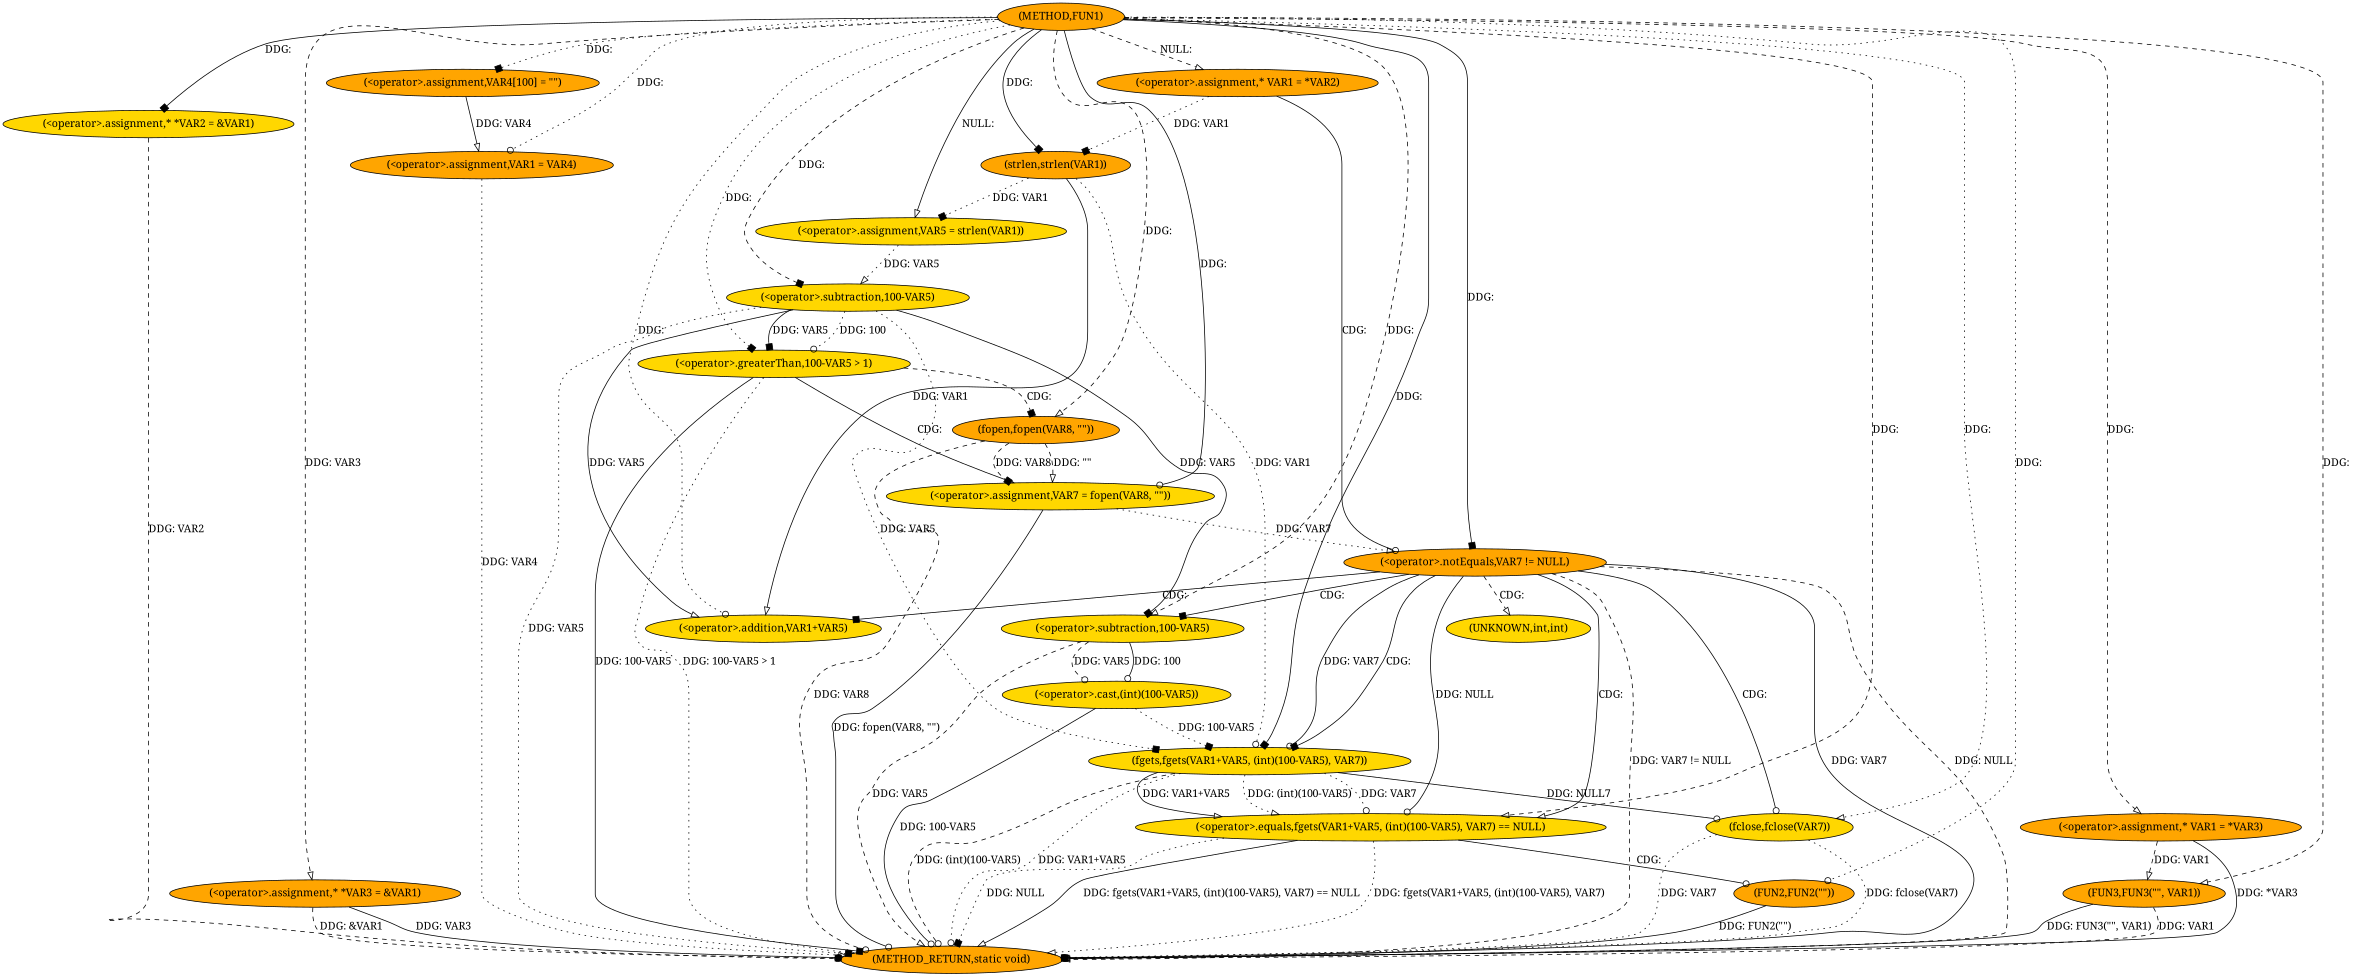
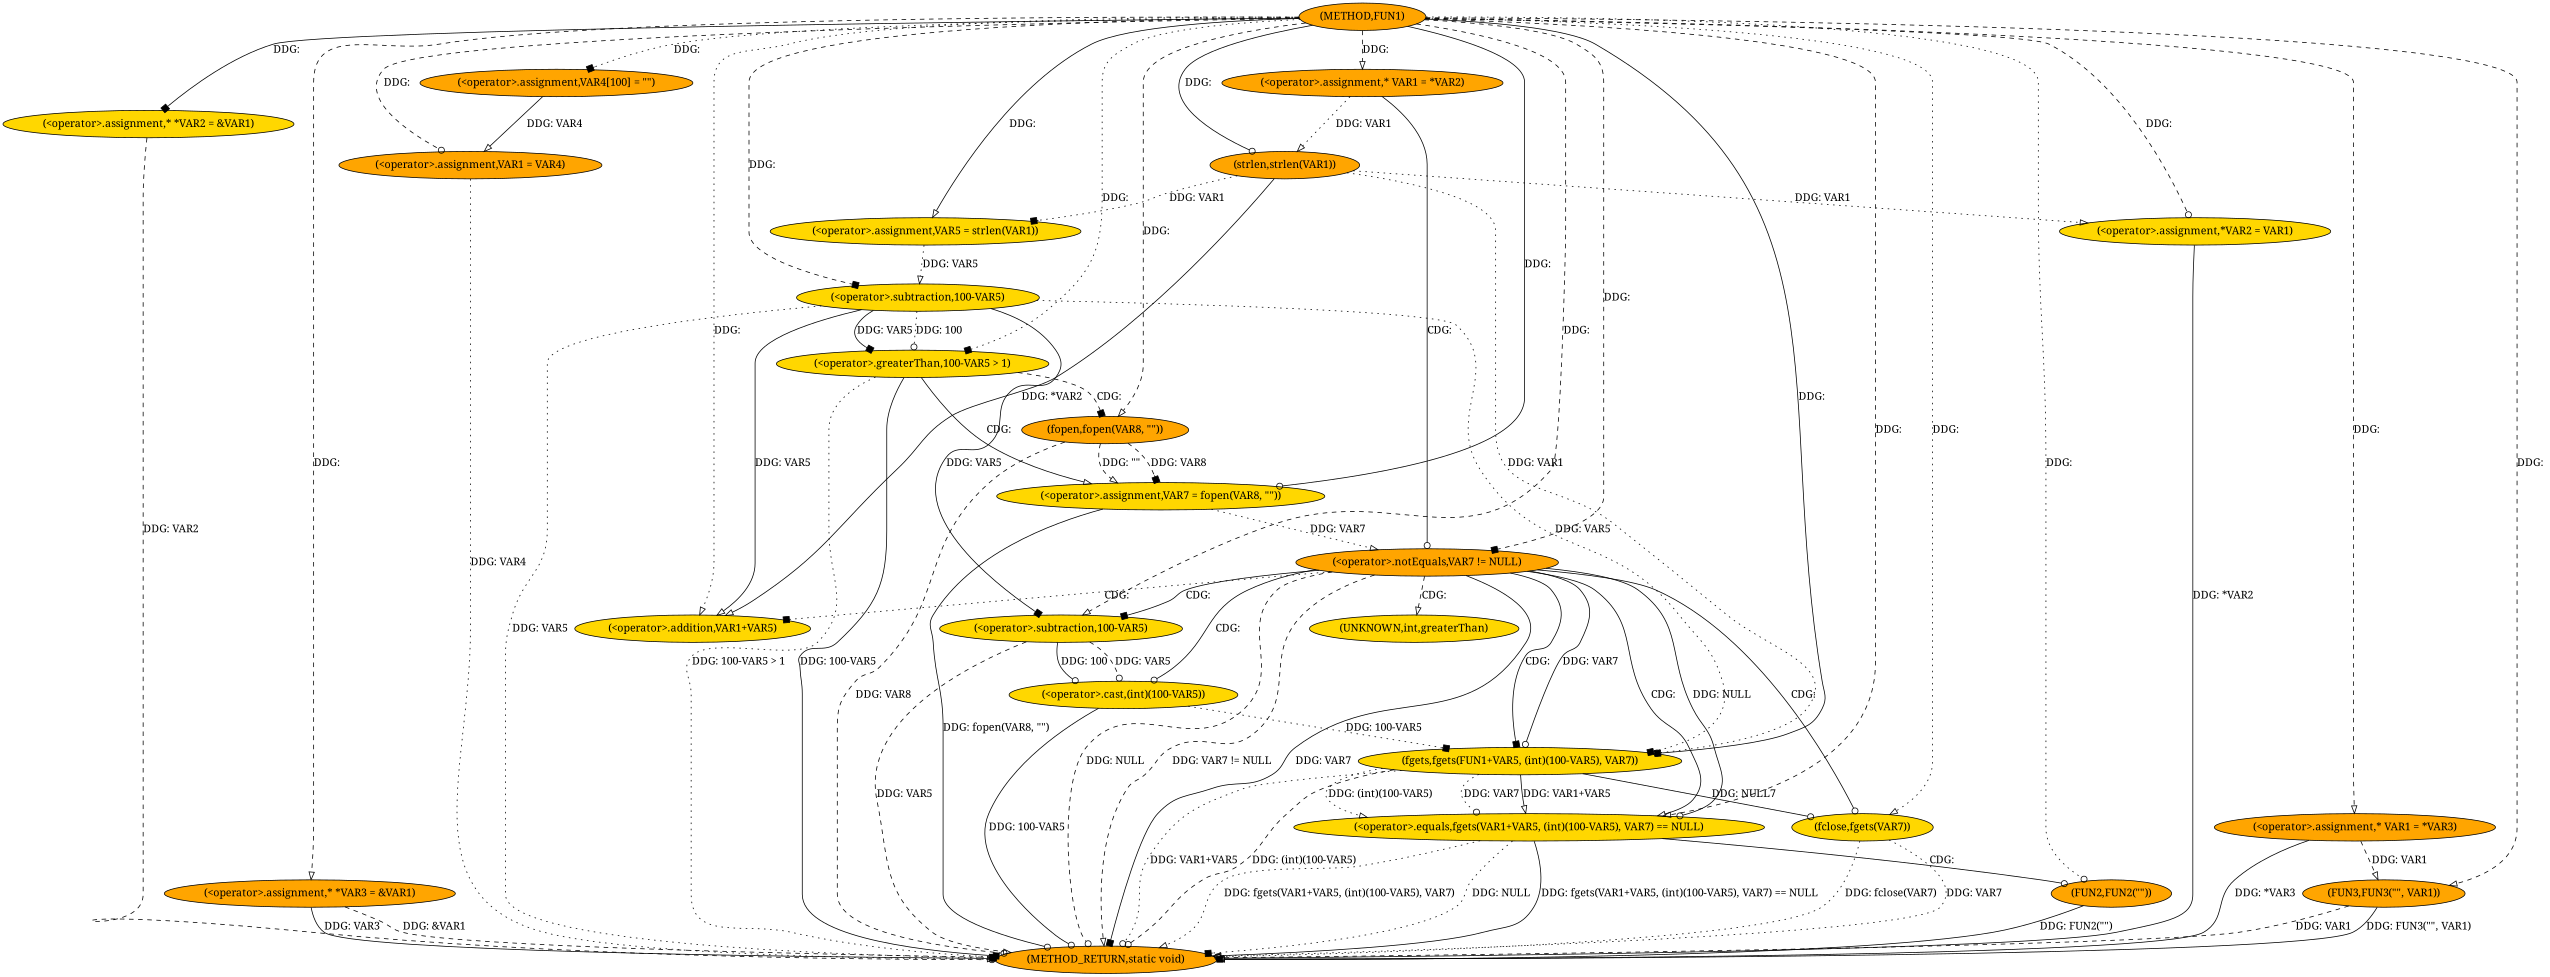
(674, 42) -> (682, 37)
(1178, 50) -> (1377, 50)
(1003, 85) -> (1192, 63)
(1150, 123) -> (1326, 121)
(980, 124) -> (1024, 124)
(1467, 128) -> (1604, 248)
none -> (2195, 231)
(667, 235) -> (735, 54)
(940, 397) -> (1052, 397)
(333, 463) -> (328, 463)
(1120, 595) -> (1061, 596)
none -> (1224, 606)
(1518, 629) -> (1414, 629)
(1250, 761) -> (1520, 761)
(1780, 827) -> (1863, 827)
